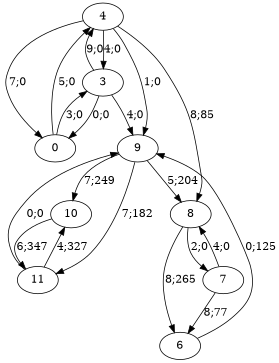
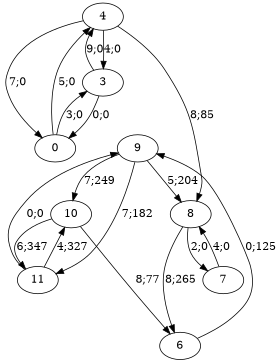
(139, 75) -> none
(122, 111) -> none
(204, 310) -> (122, 278)
